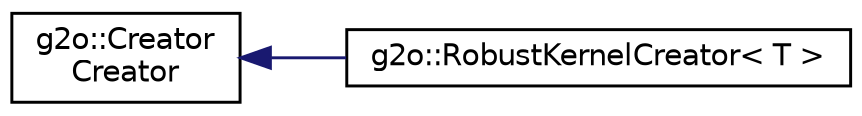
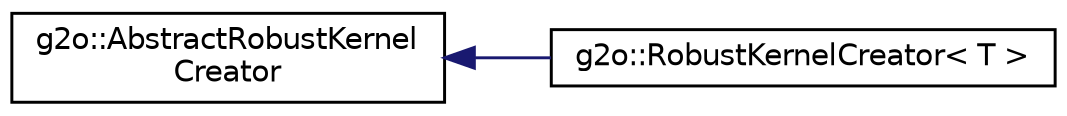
(126, 58) -> (228, 58)
